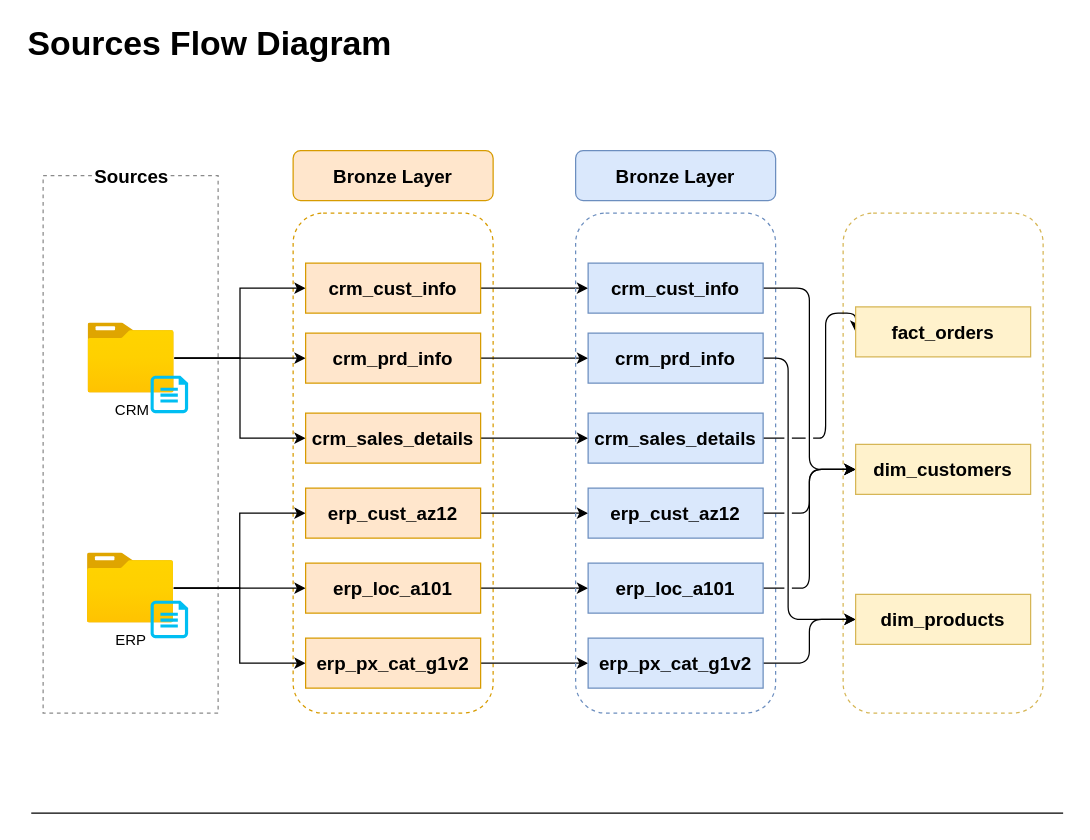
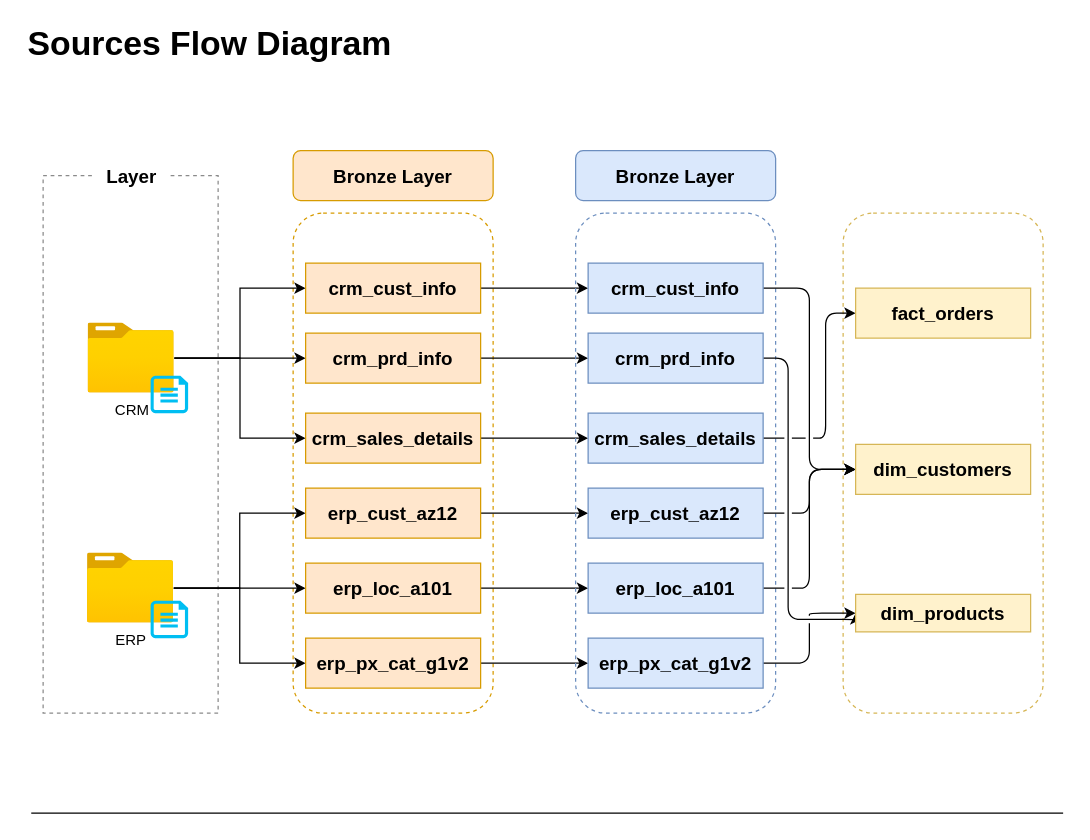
(132, 176) -> (132, 176)
(943, 332) -> (943, 313)
(943, 619) -> (943, 613)
